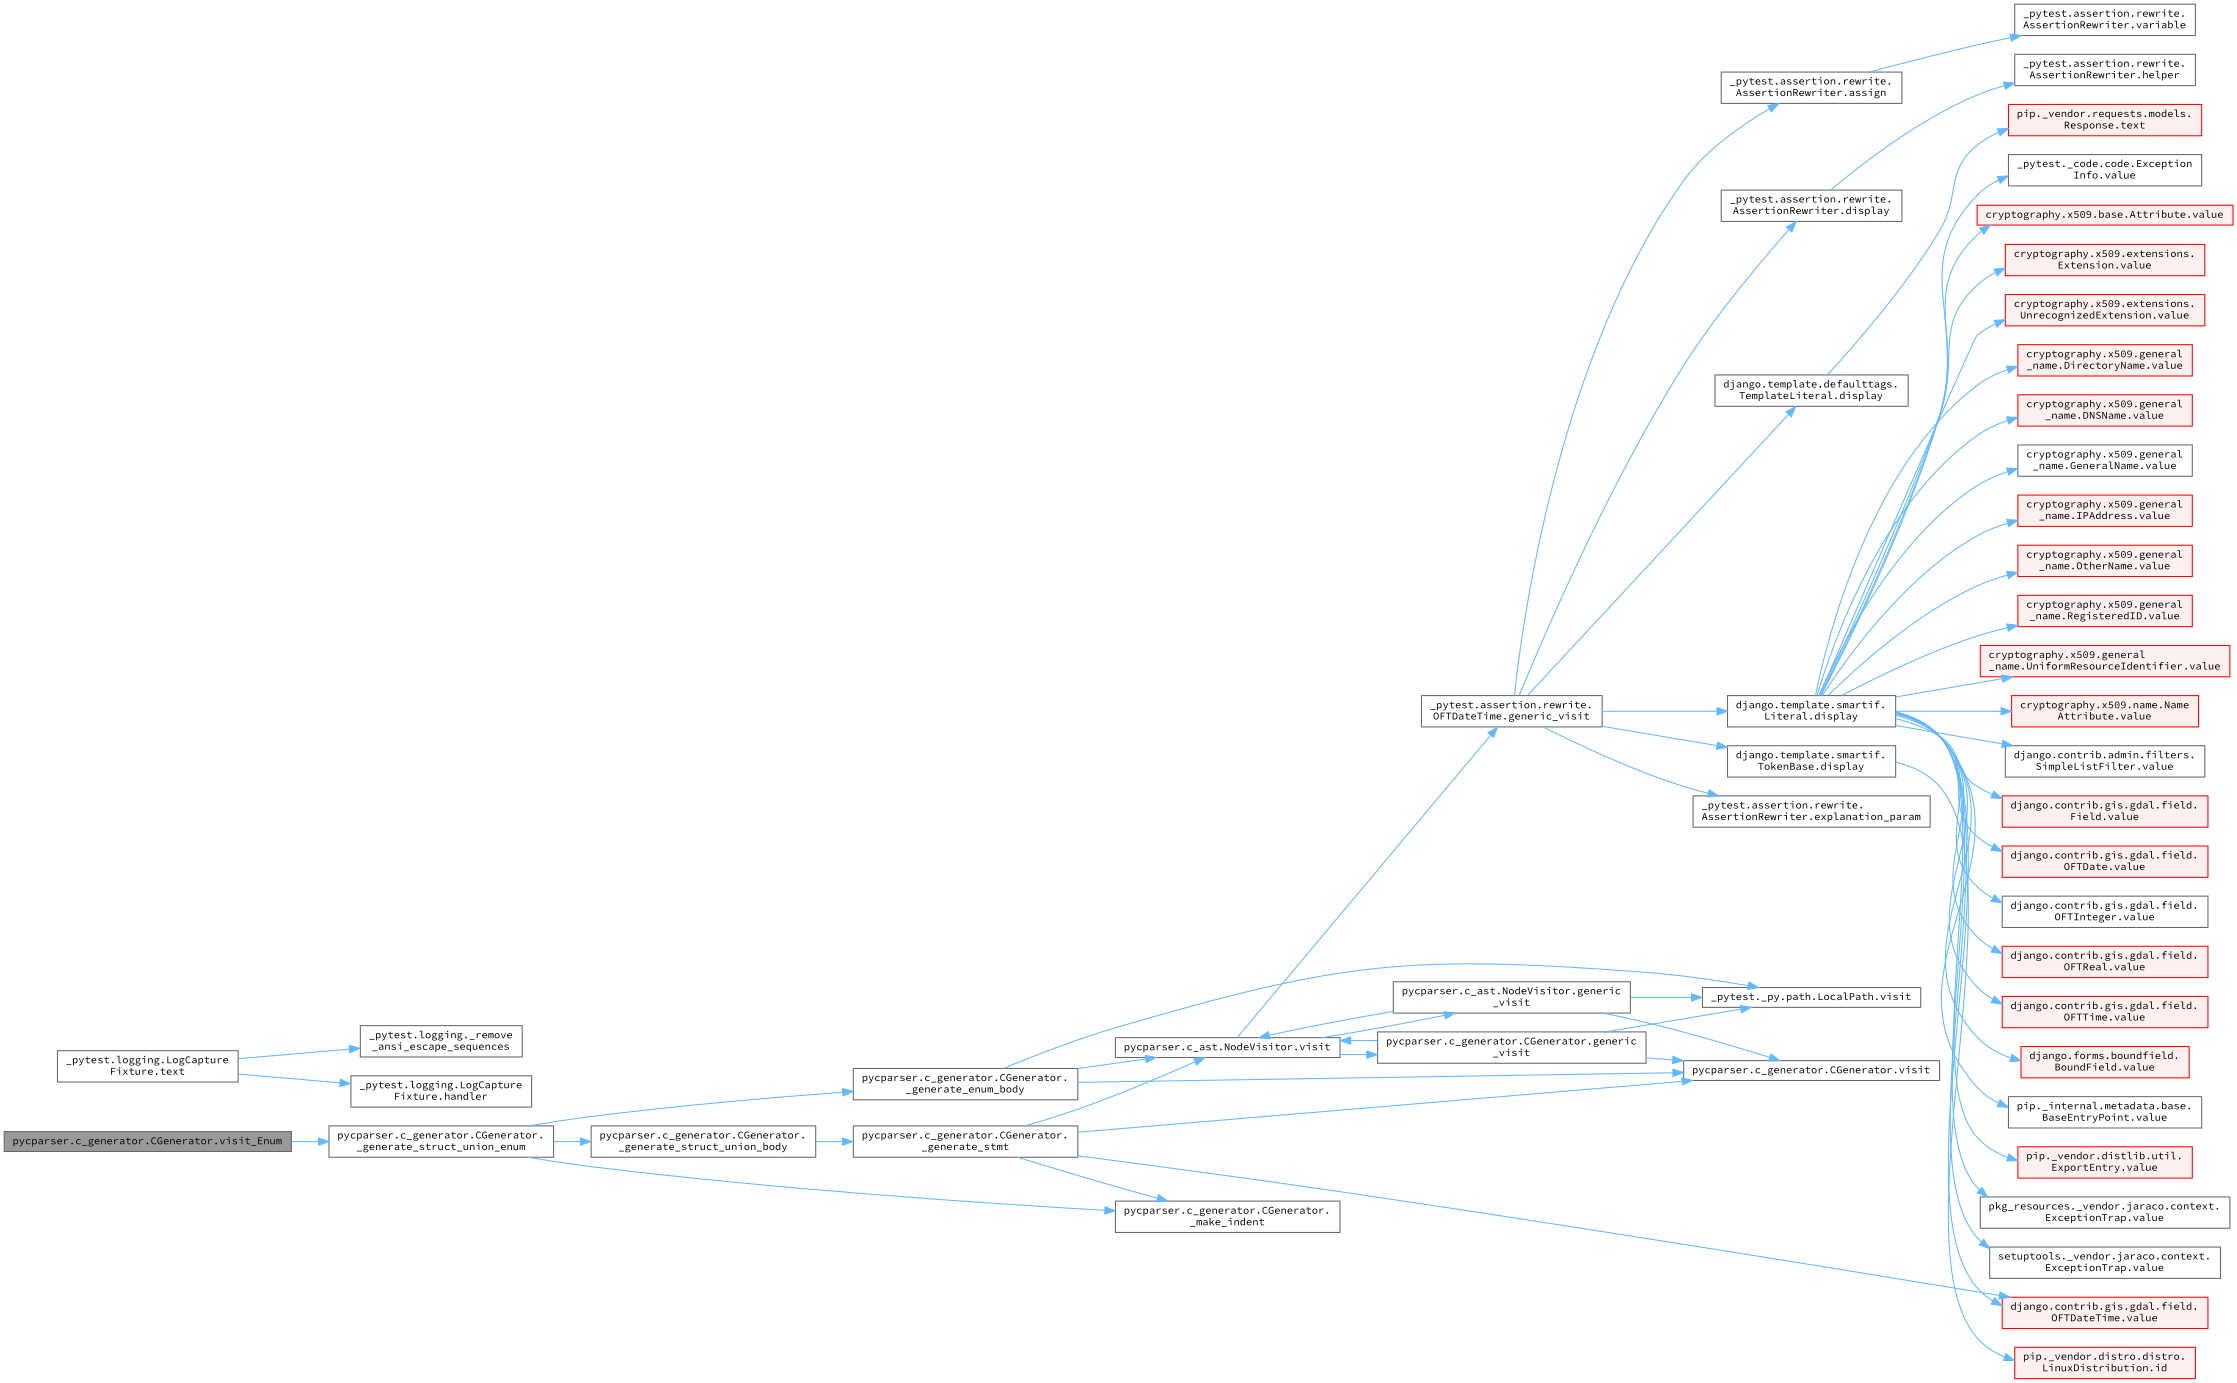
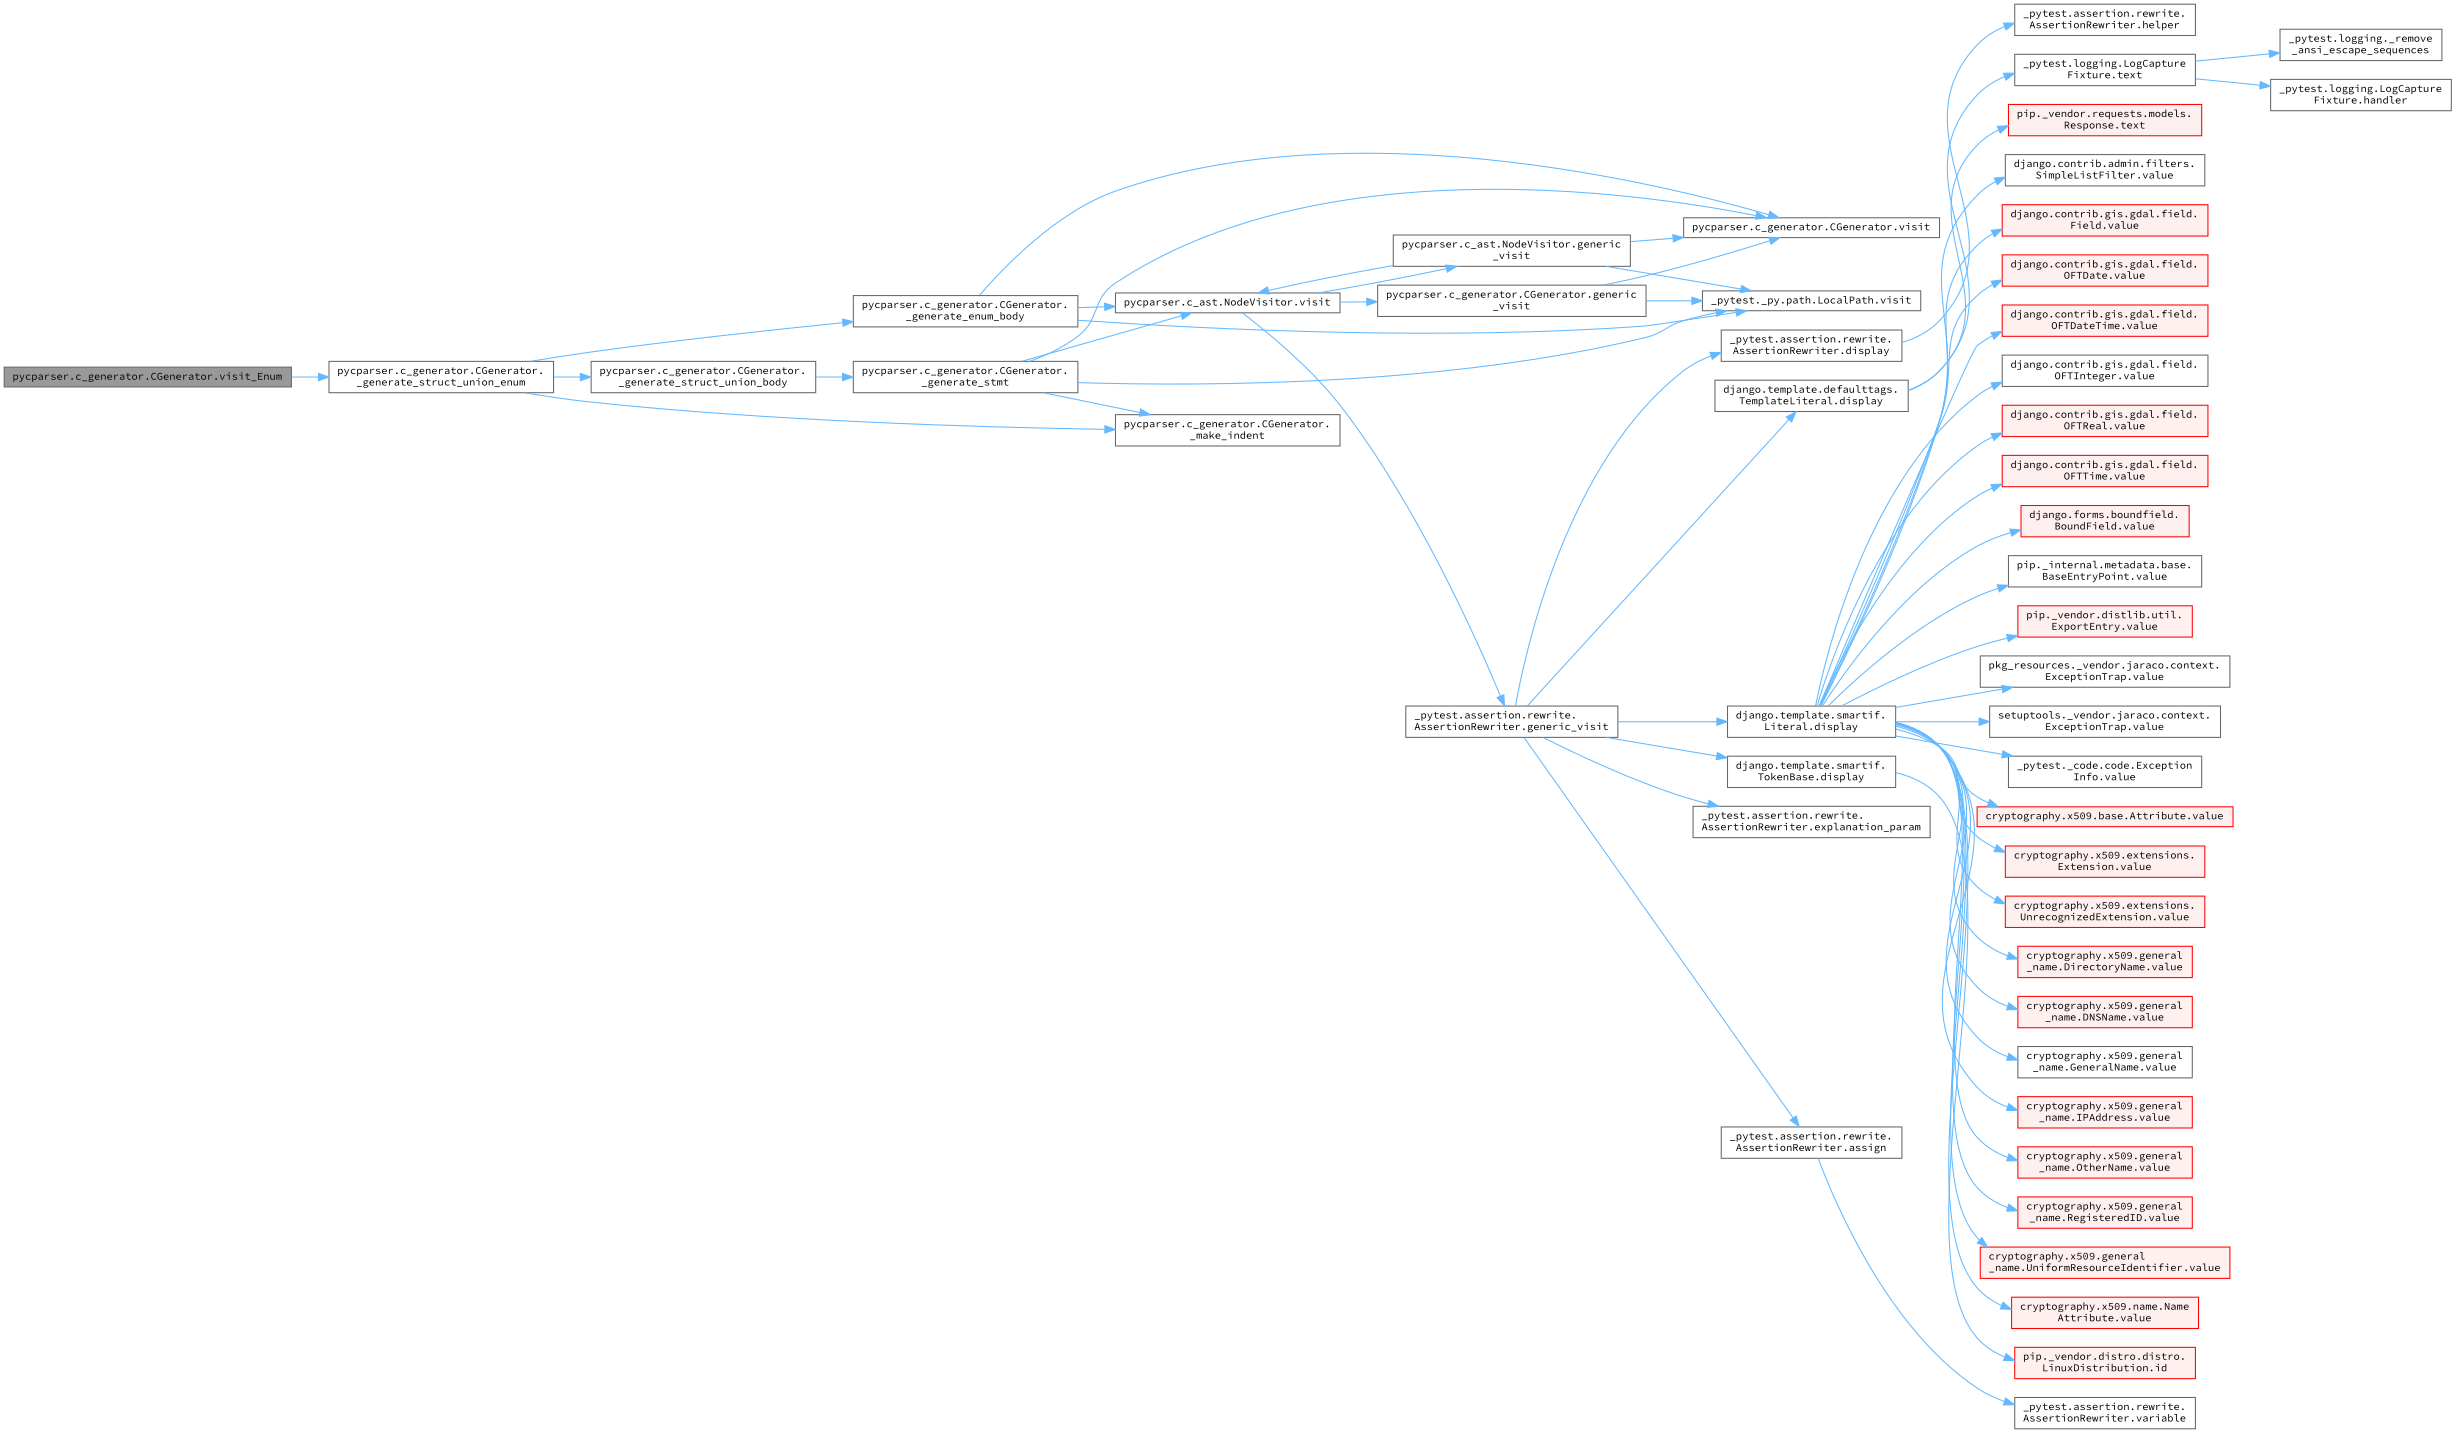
none -> (1949, 181)
(1512, 711) -> (1512, 722)
(1364, 1041) -> none
(1539, 1222) -> (1401, 375)
